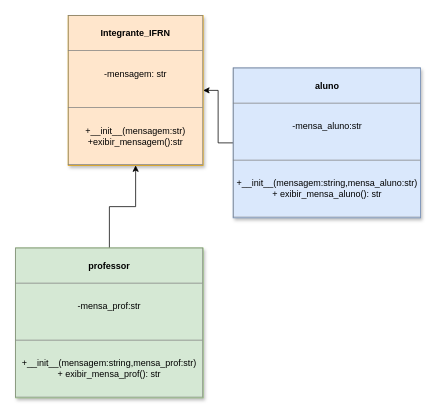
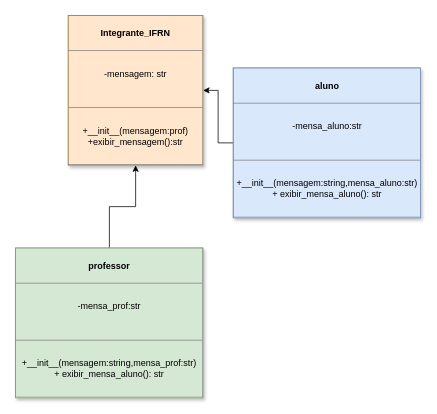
(122, 37) -> (125, 37)
(110, 275) -> (110, 275)
